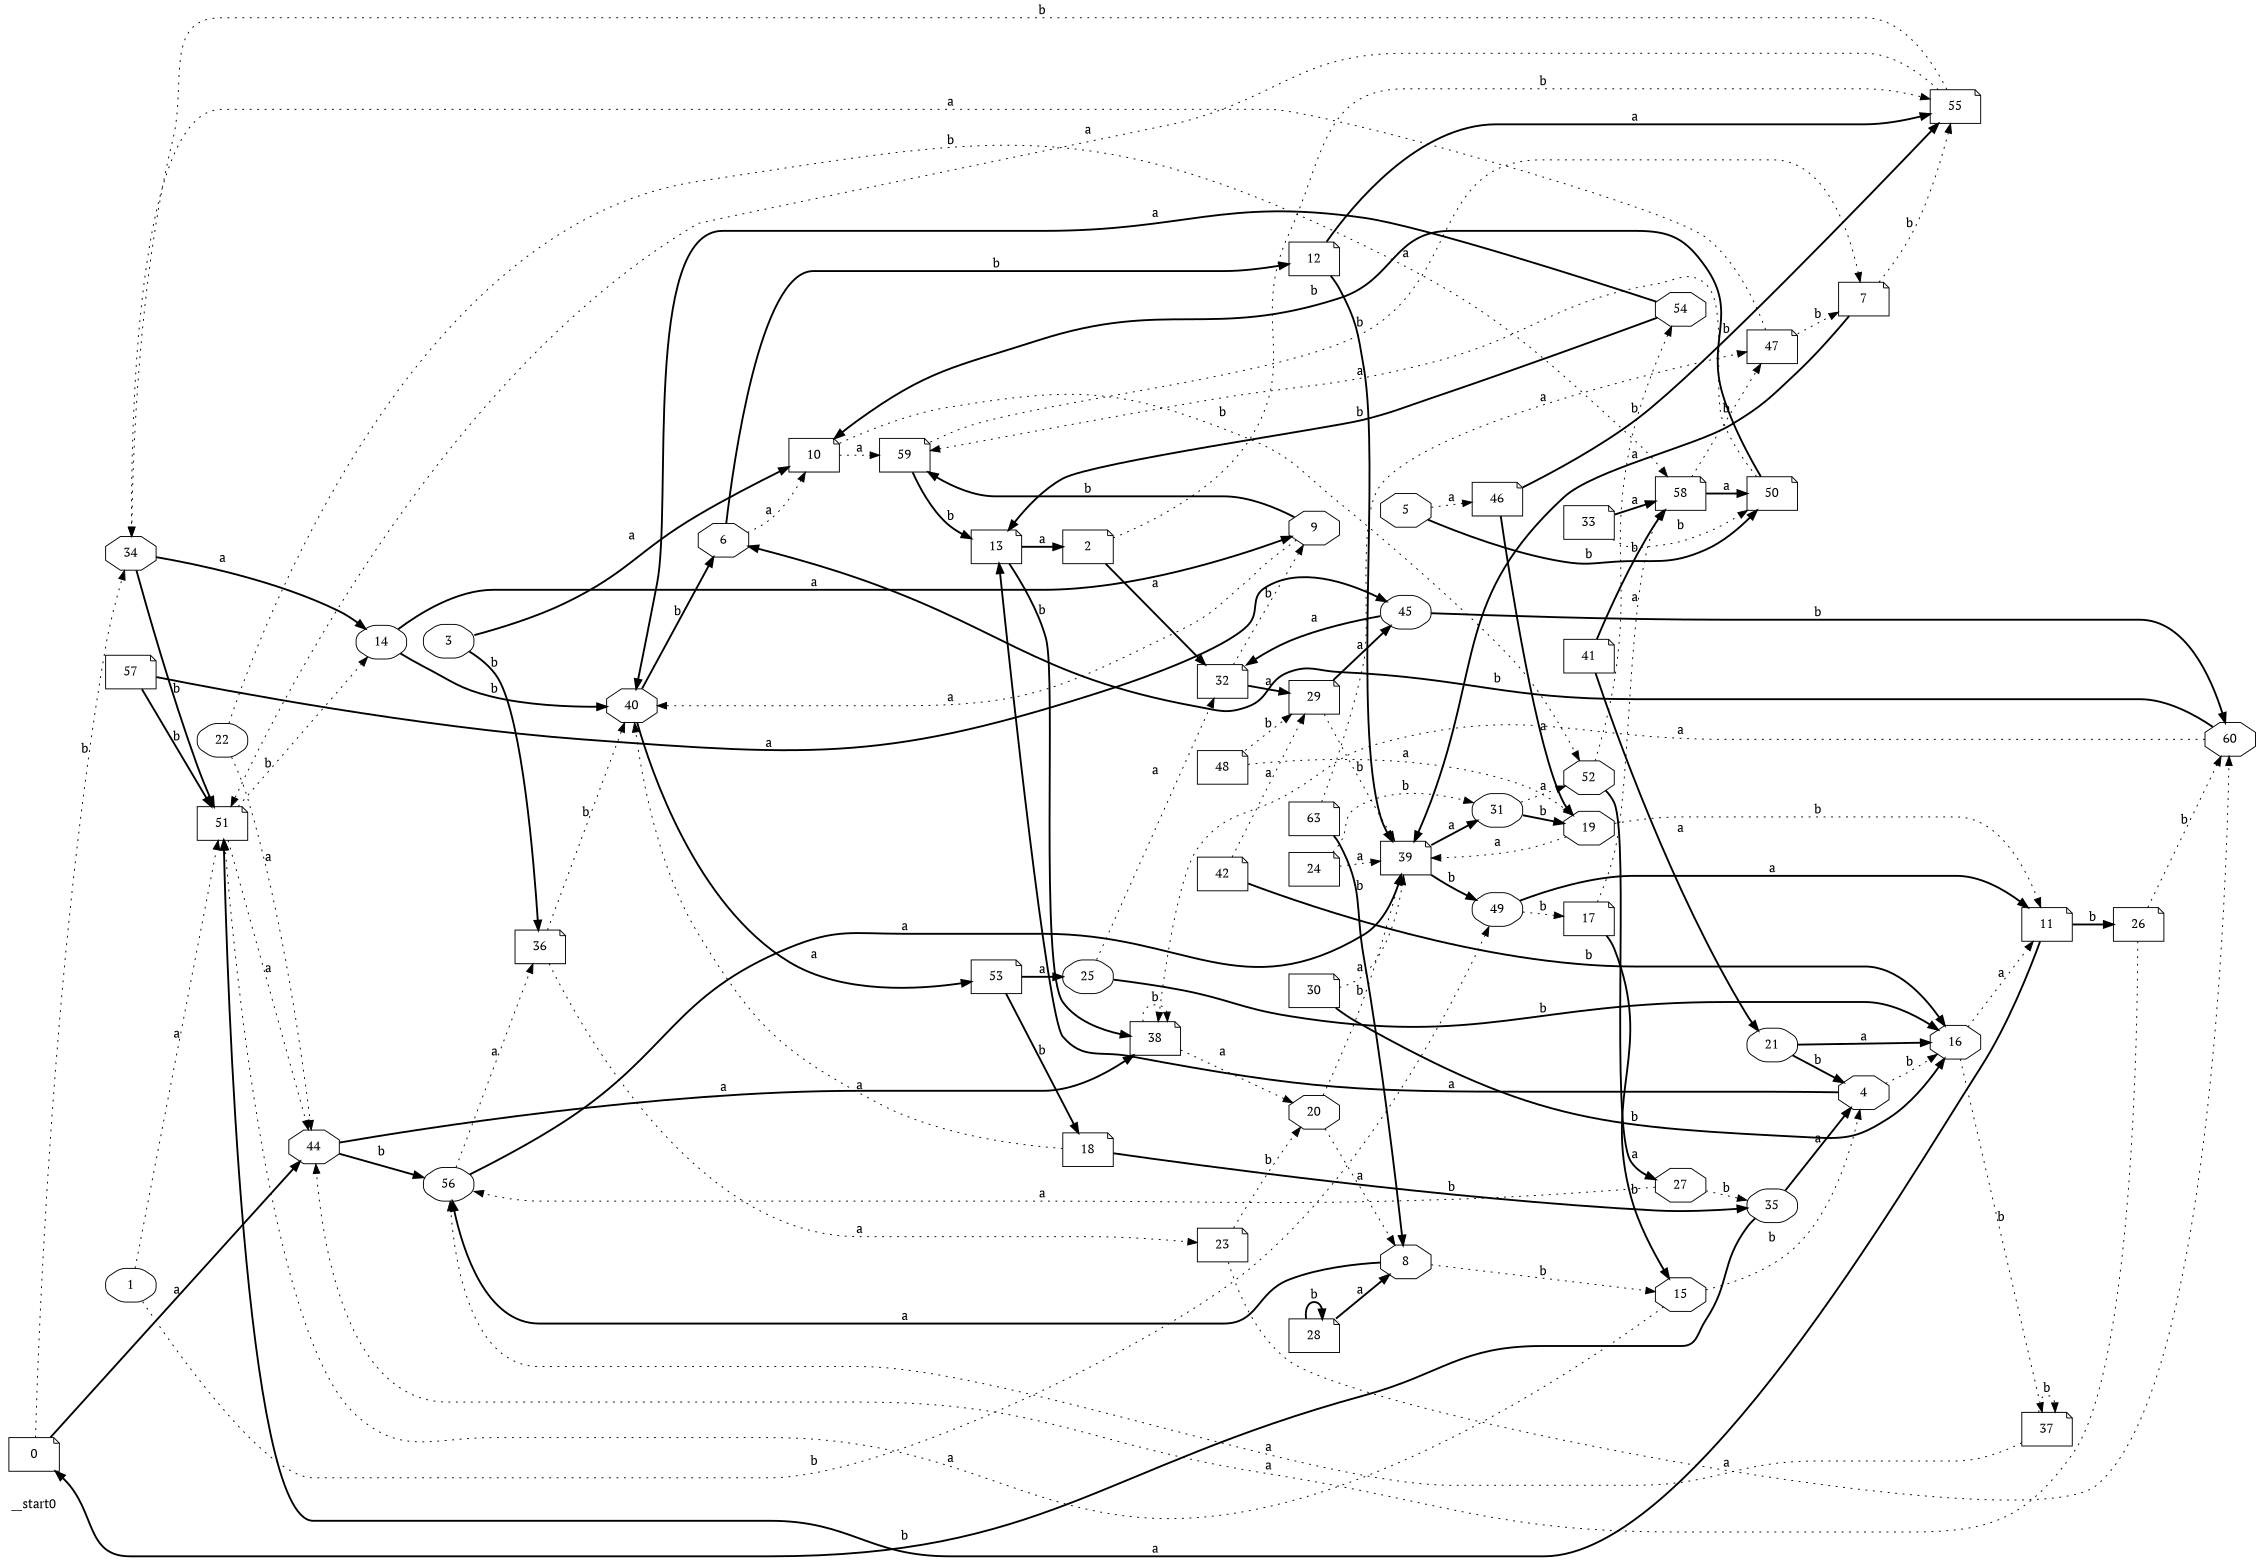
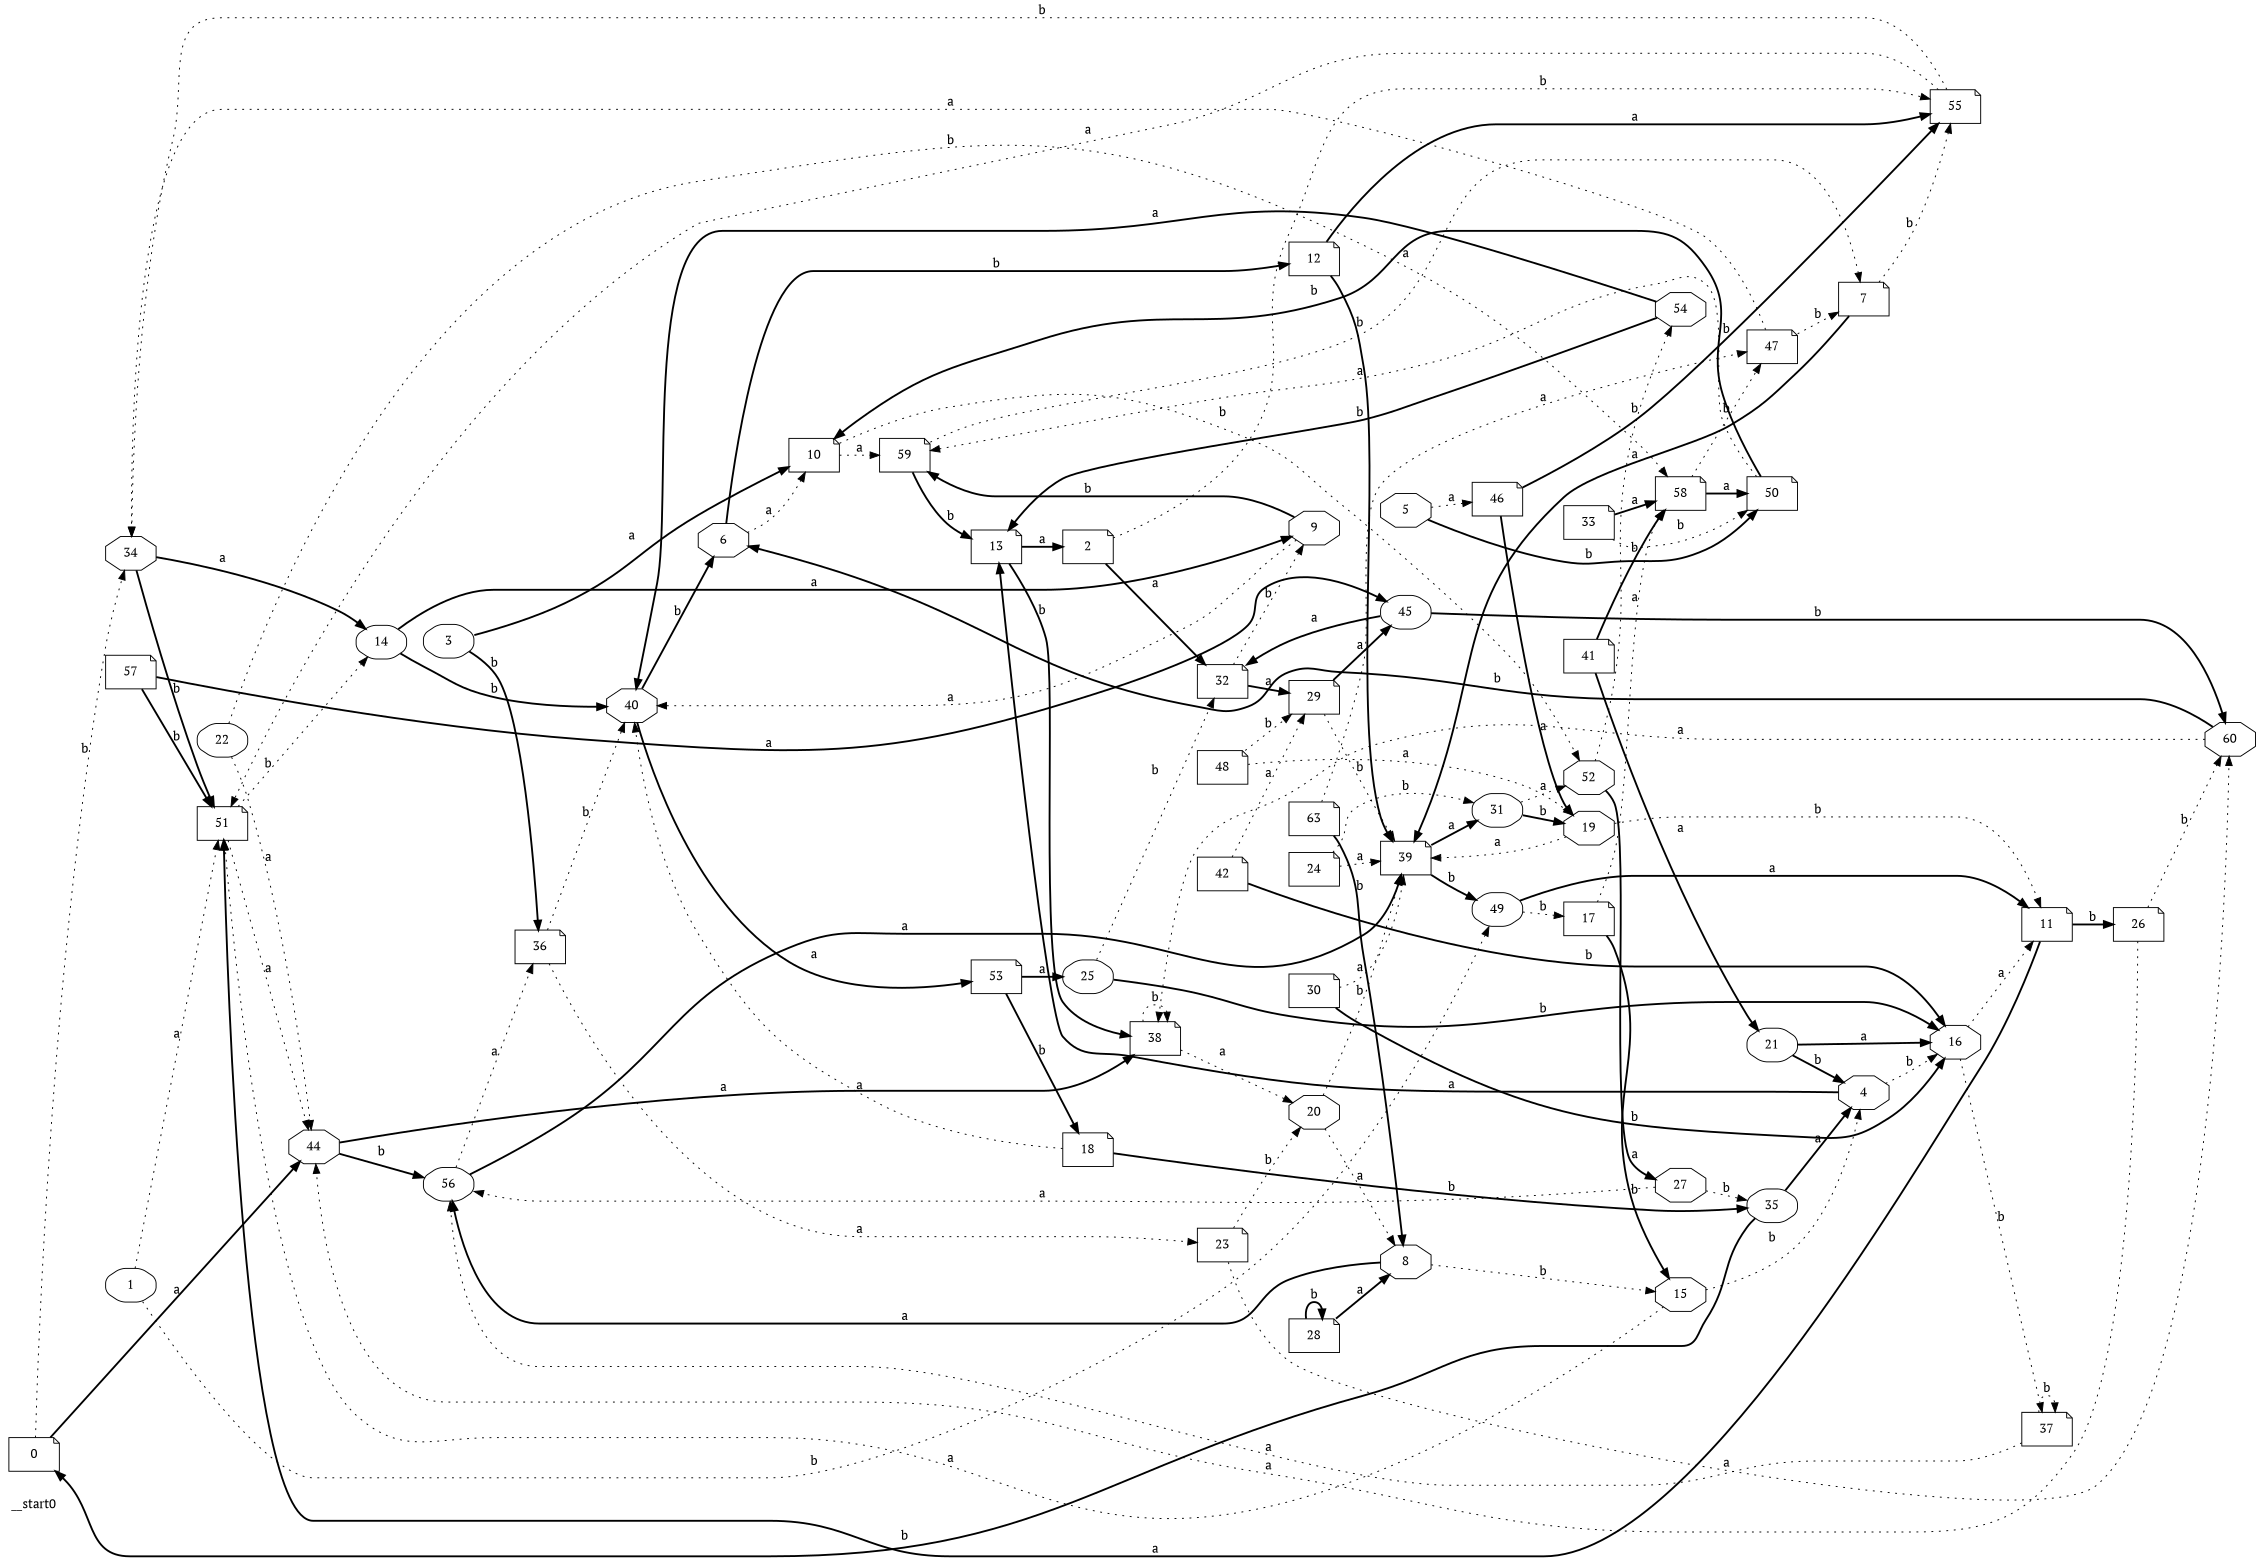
(1155, 771) -> (1155, 771)
